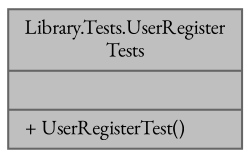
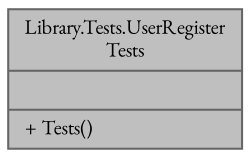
(106, 128) -> (59, 128)
